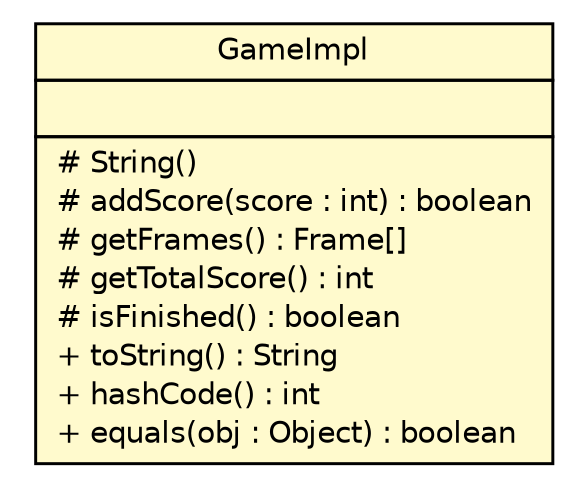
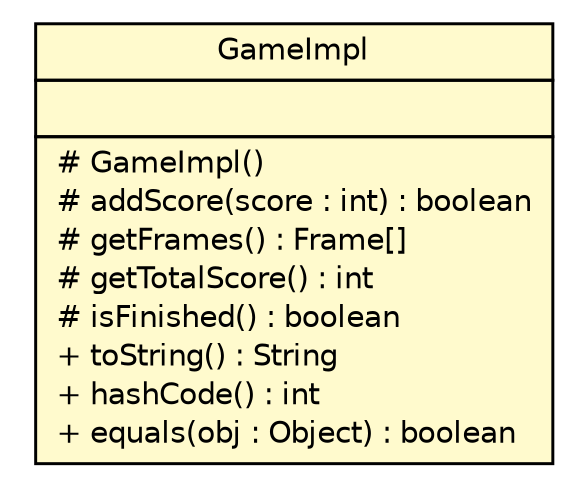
(128, 163) -> (160, 163)
